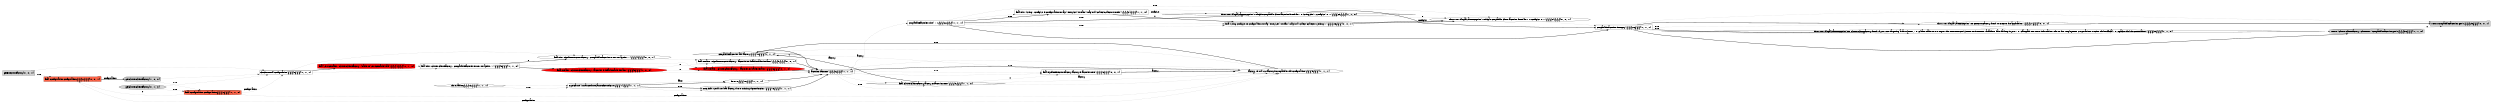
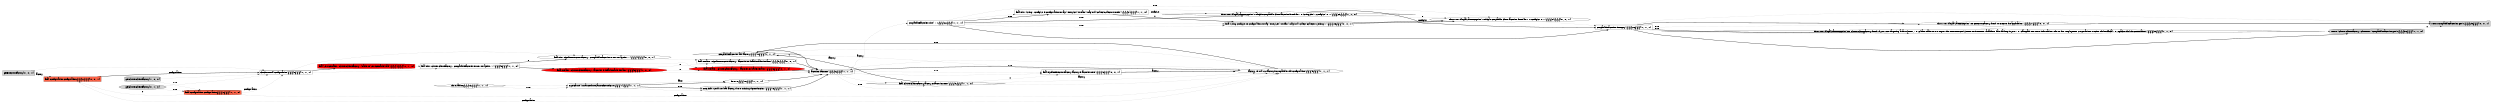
(39, 74) -> (39, 74)
(112, 79) -> (179, 74)
